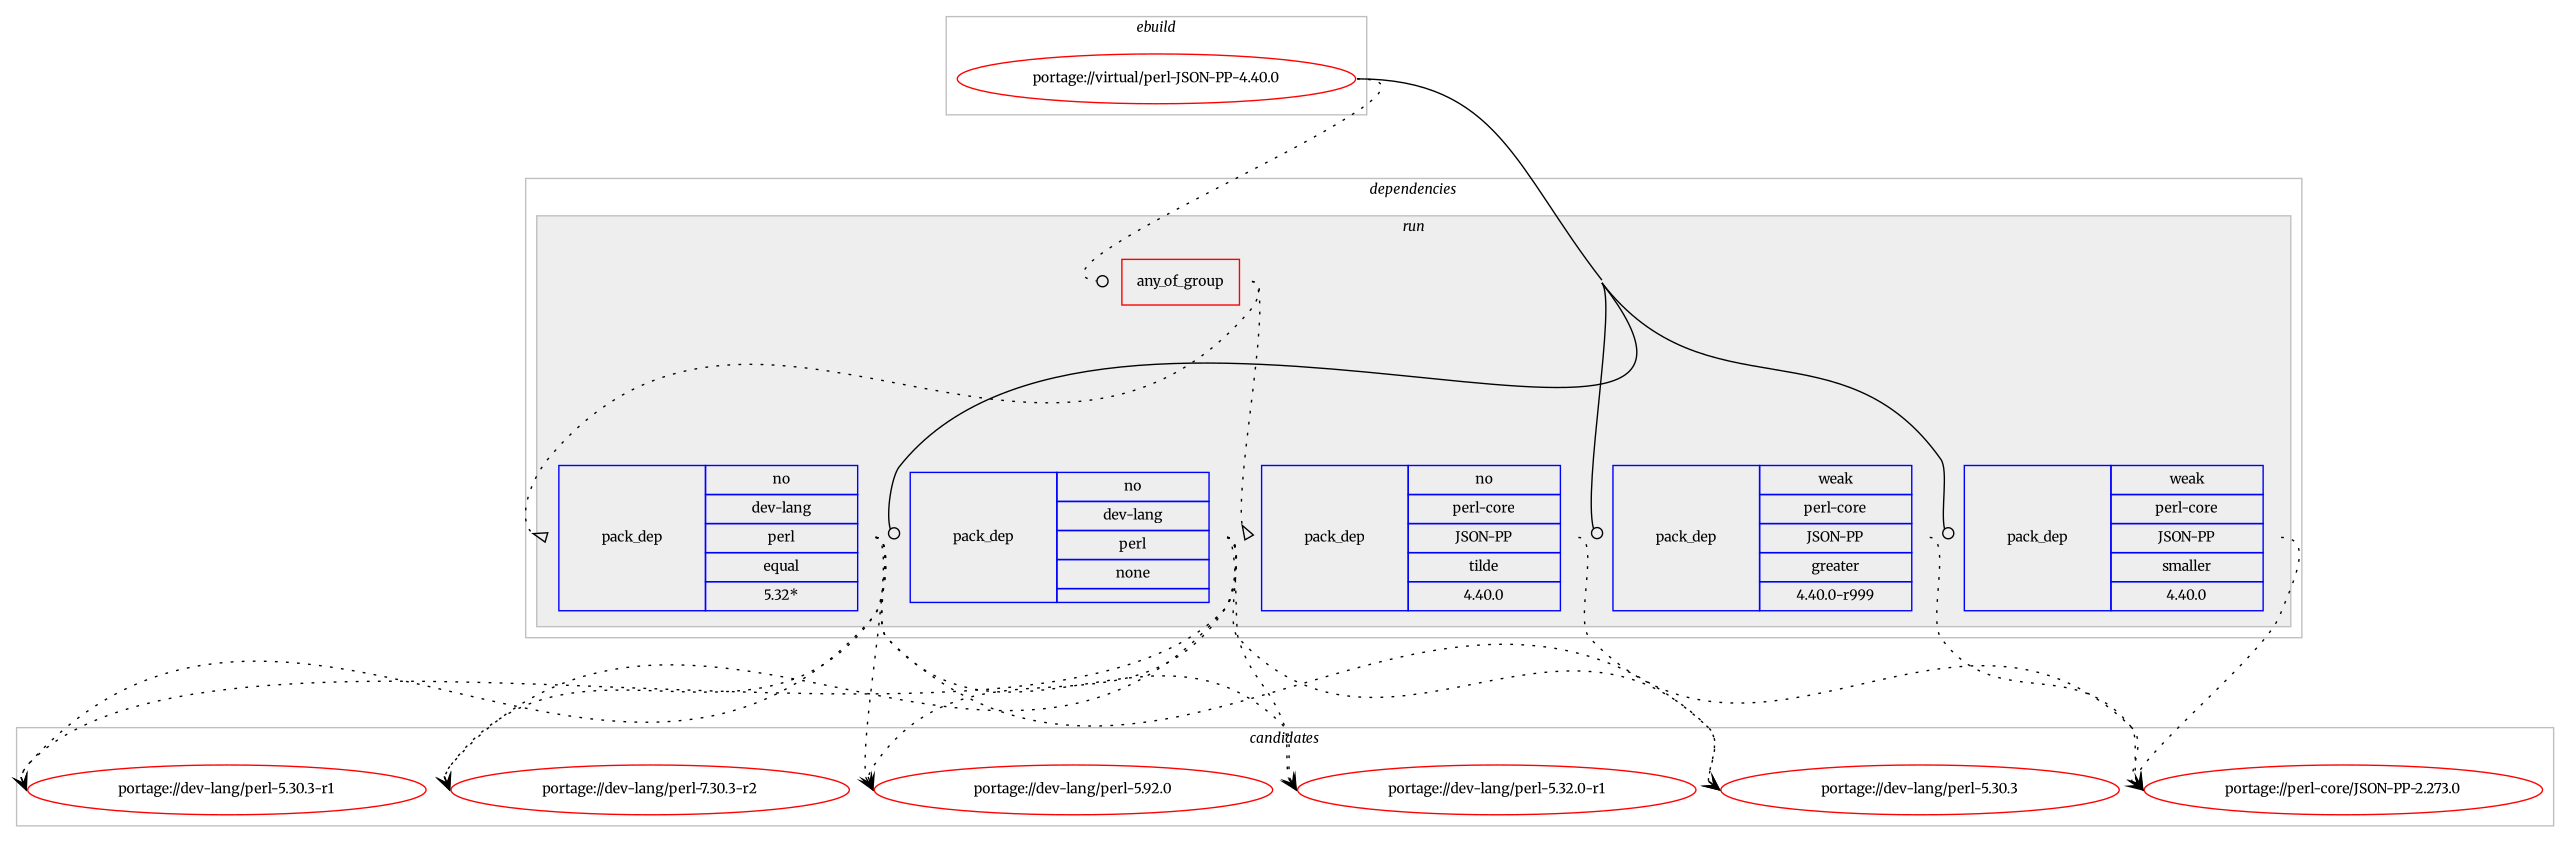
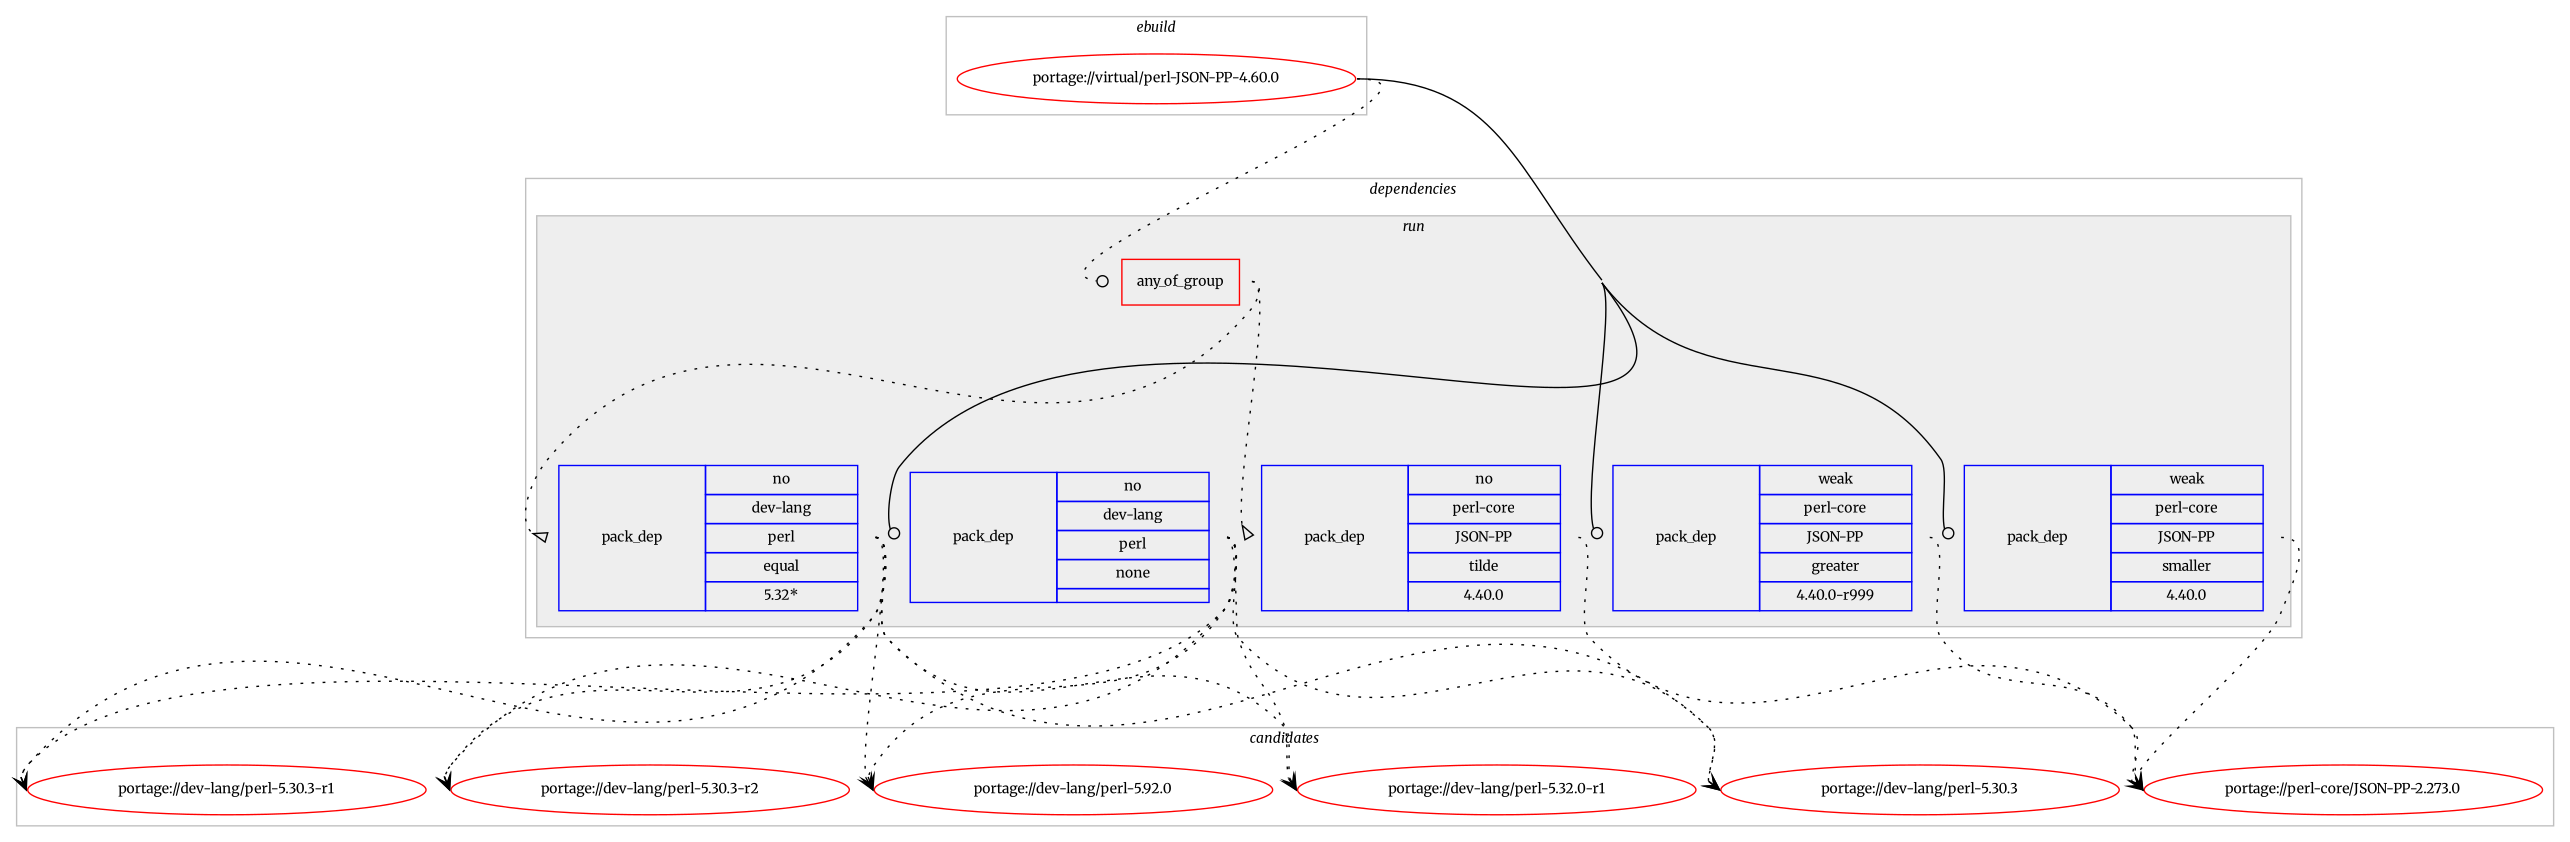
(1156, 79) -> (1156, 79)
(650, 790) -> (650, 790)
